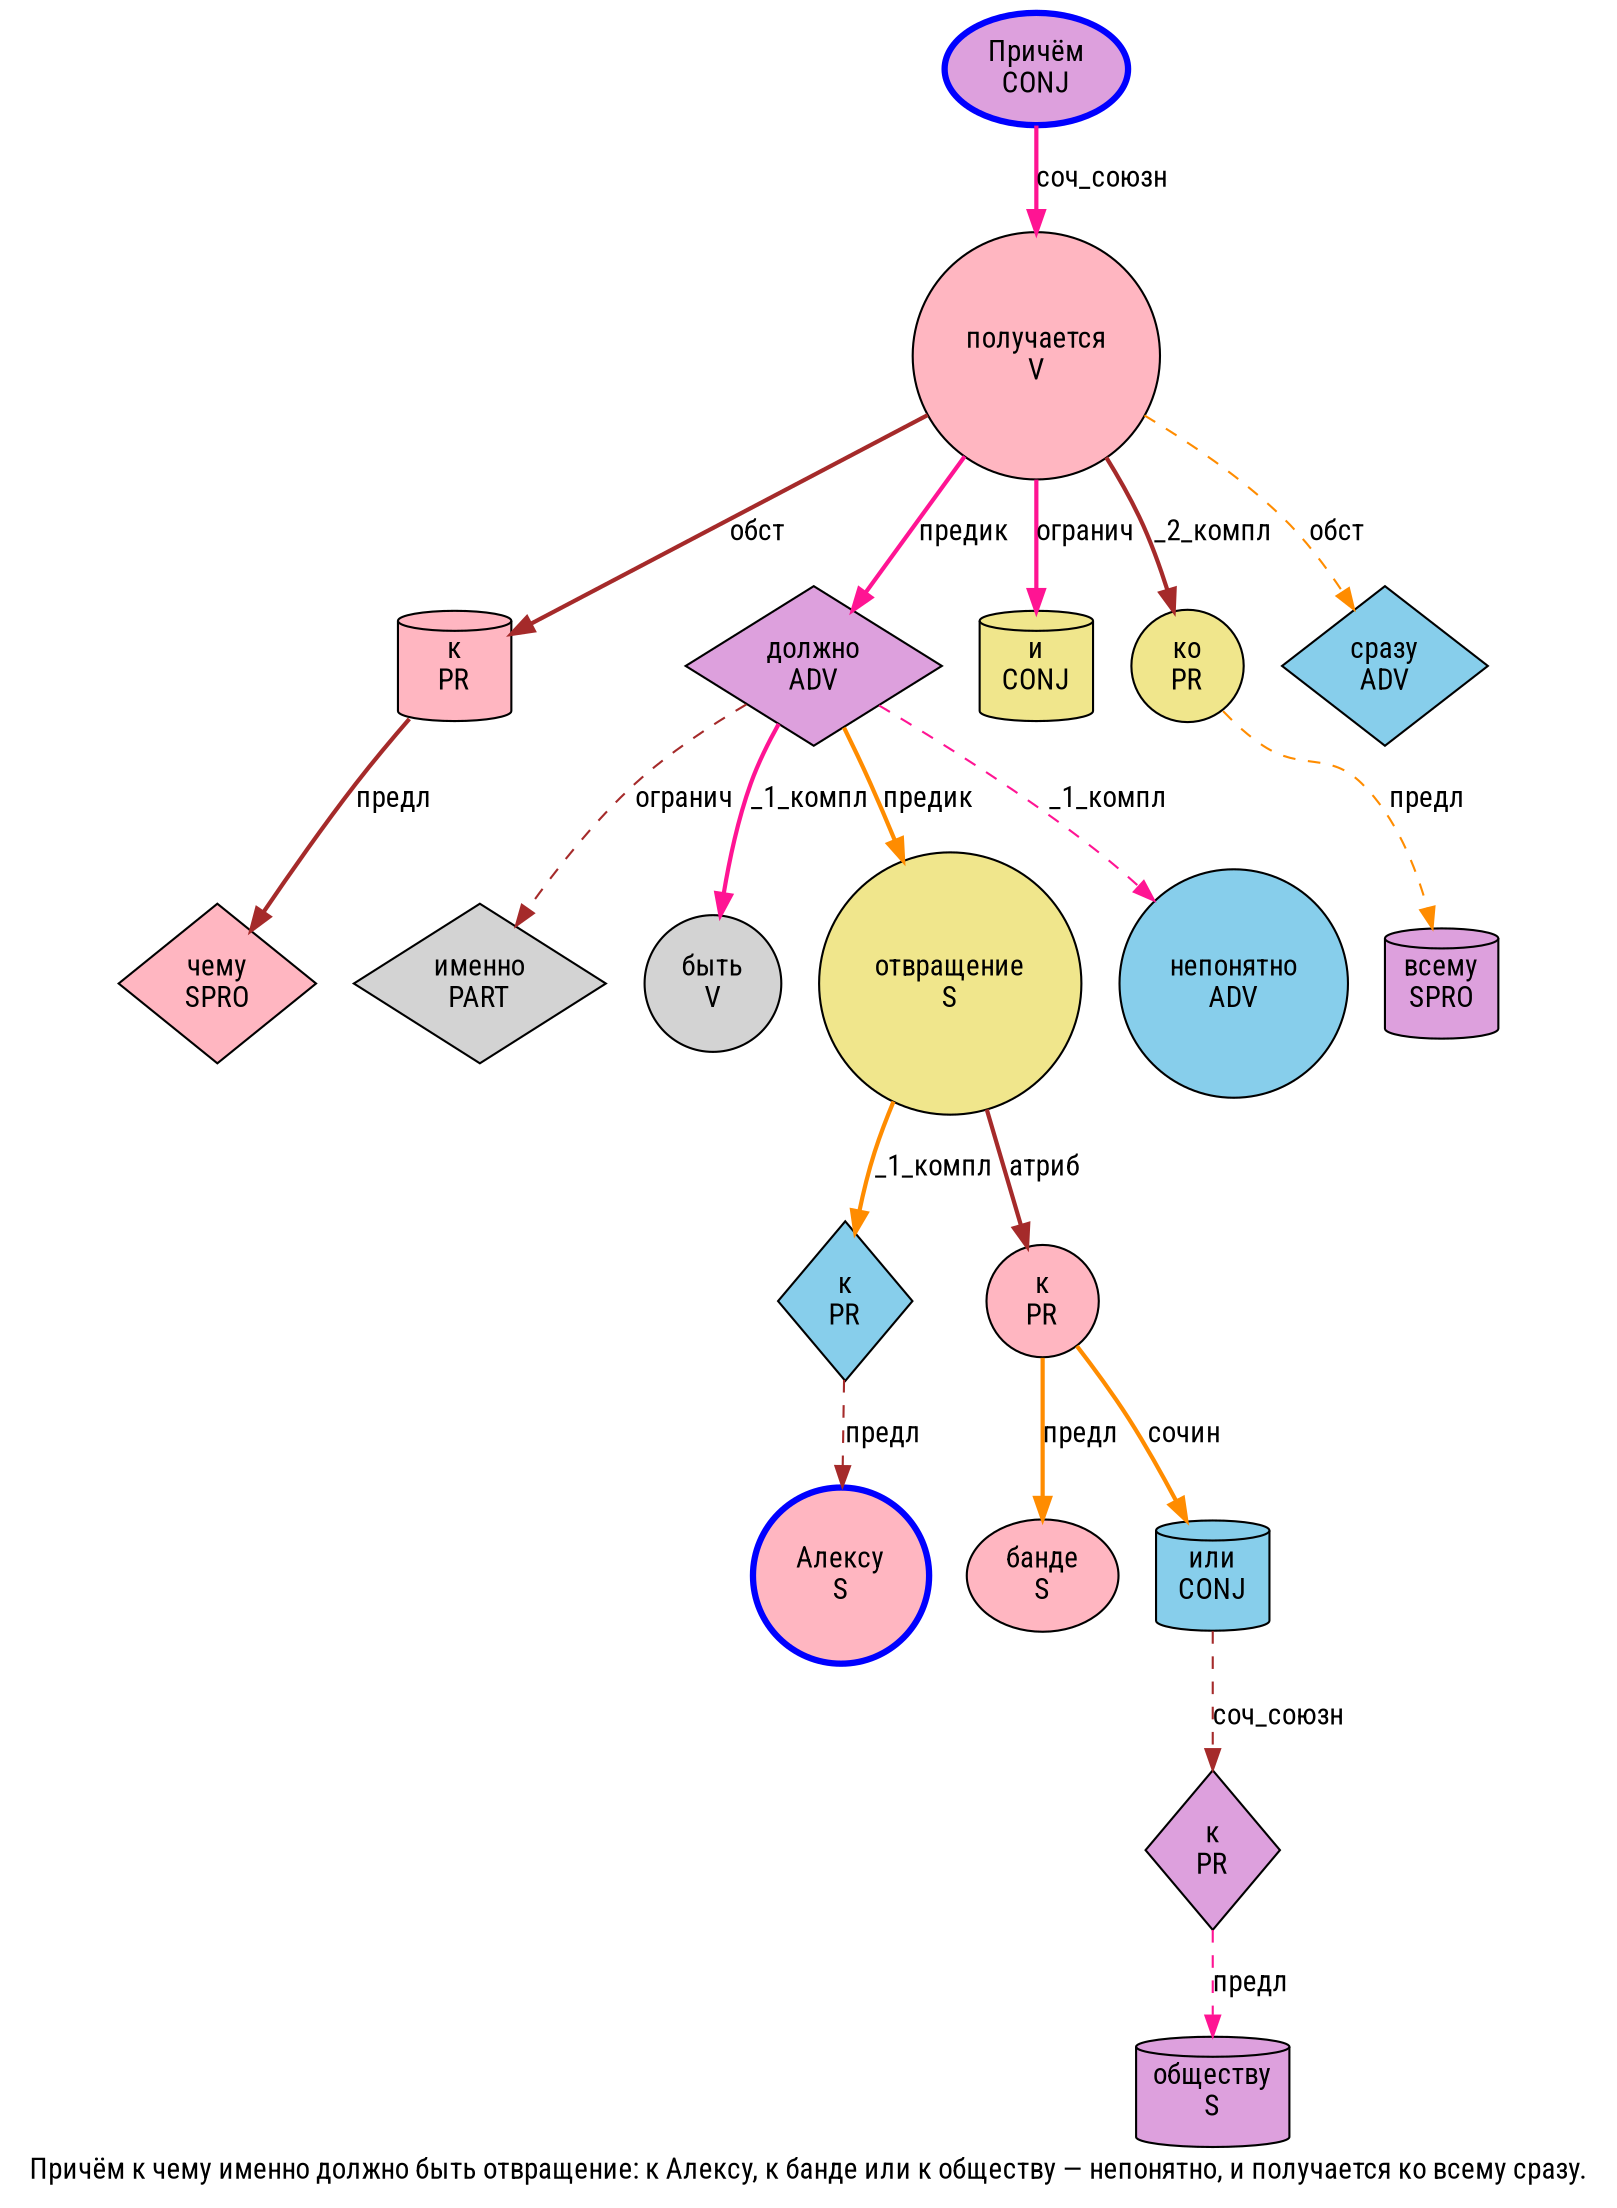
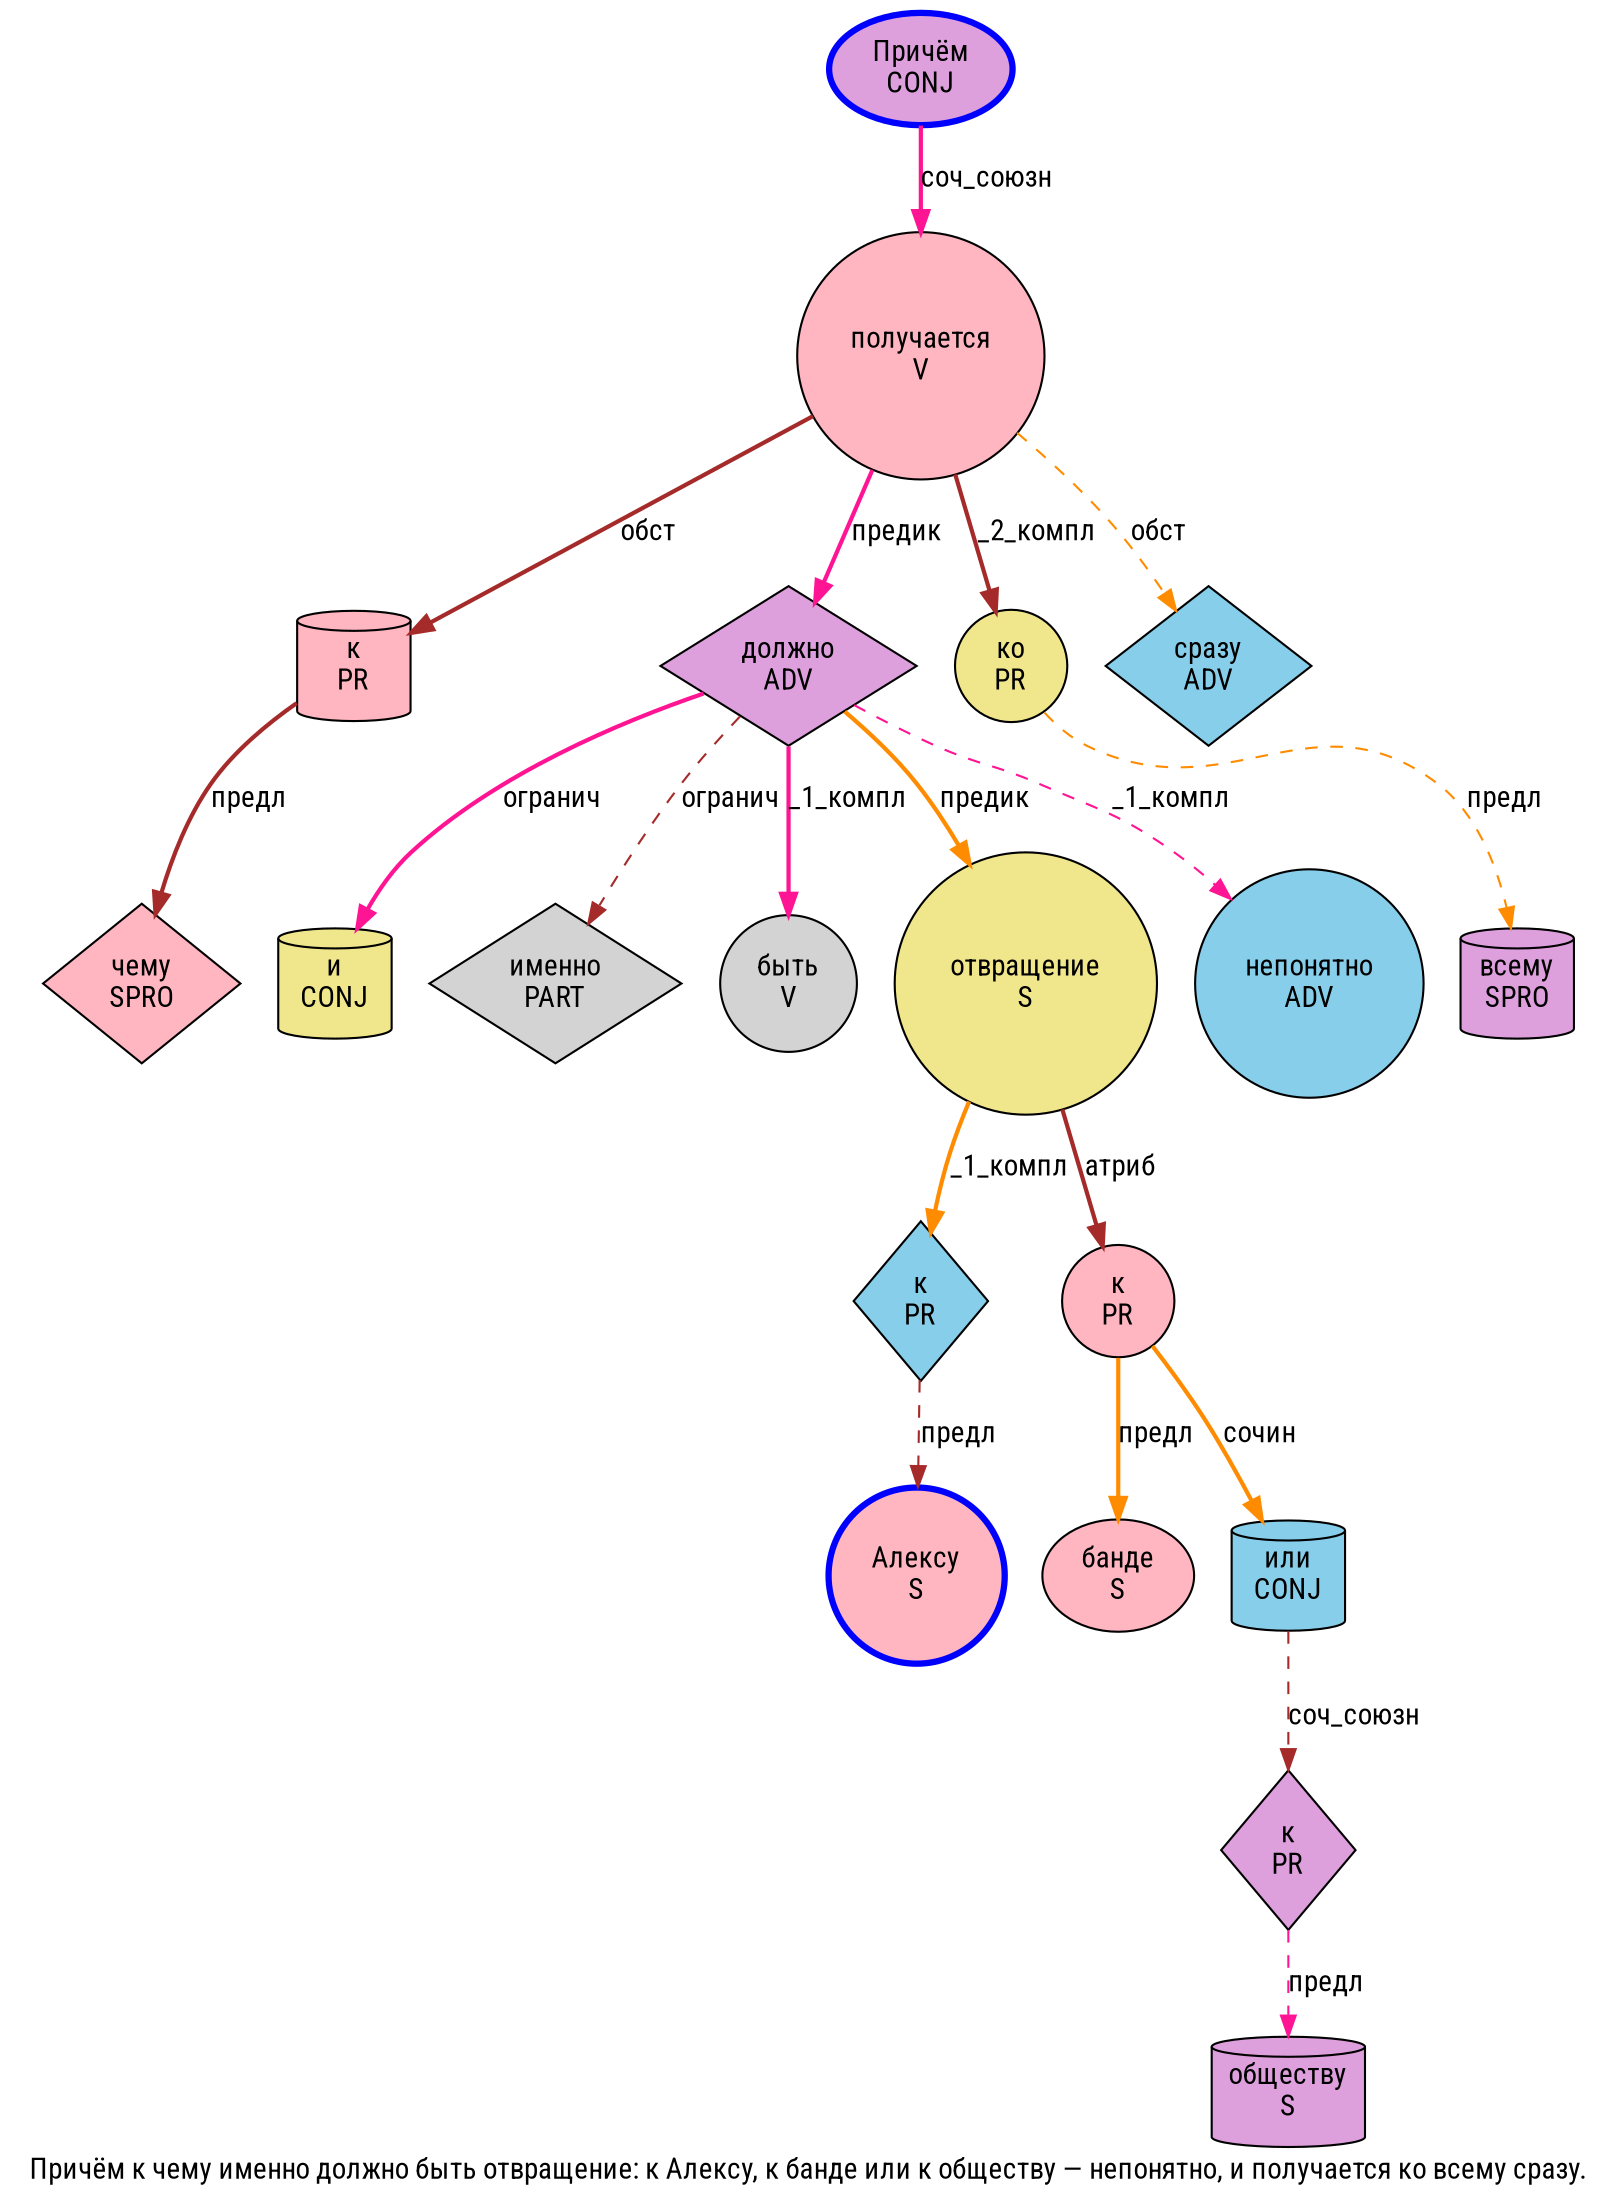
(1036, 535) -> (518, 776)
